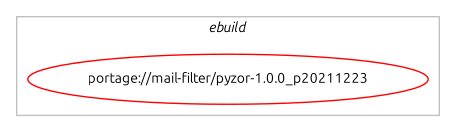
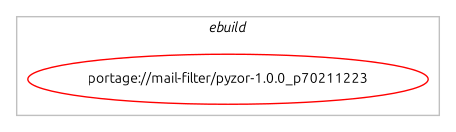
(228, 79) -> (228, 79)
